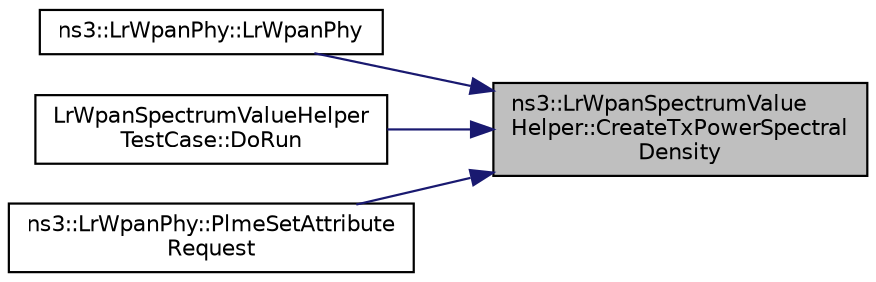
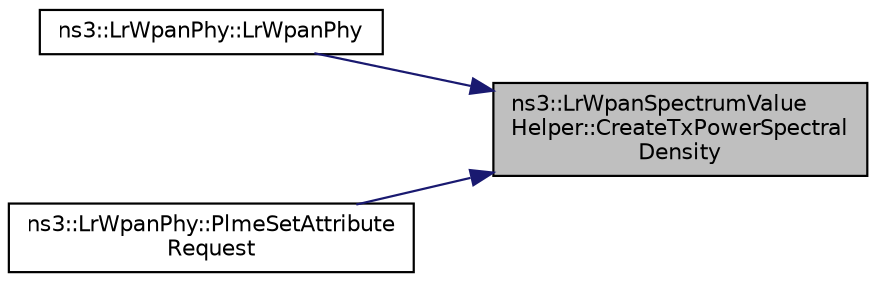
(211, 129) -> none
